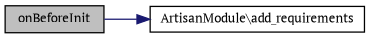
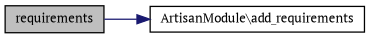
(55, 19) -> (55, 19)
